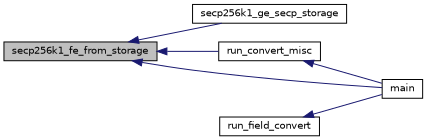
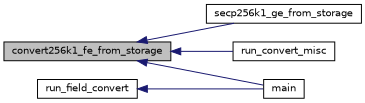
(270, 14) -> (284, 14)
(80, 51) -> (87, 51)
(348, 73) -> none
